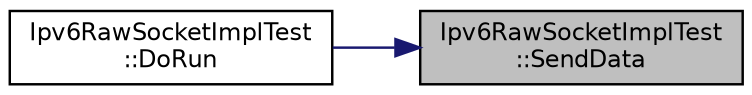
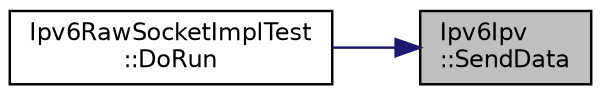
(581, 48) -> (506, 48)
